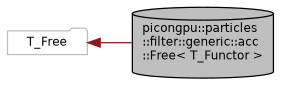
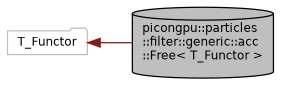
(47, 43) -> (47, 43)
